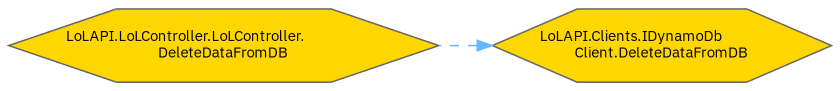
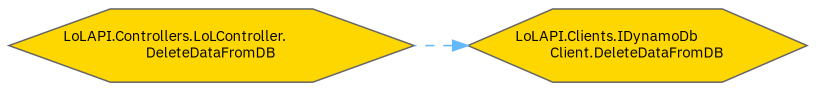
(224, 46) -> (212, 46)
